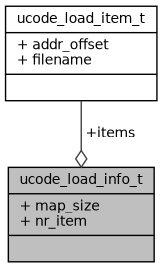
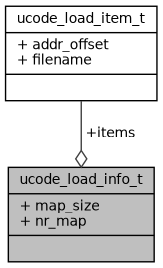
(53, 222) -> (53, 222)
